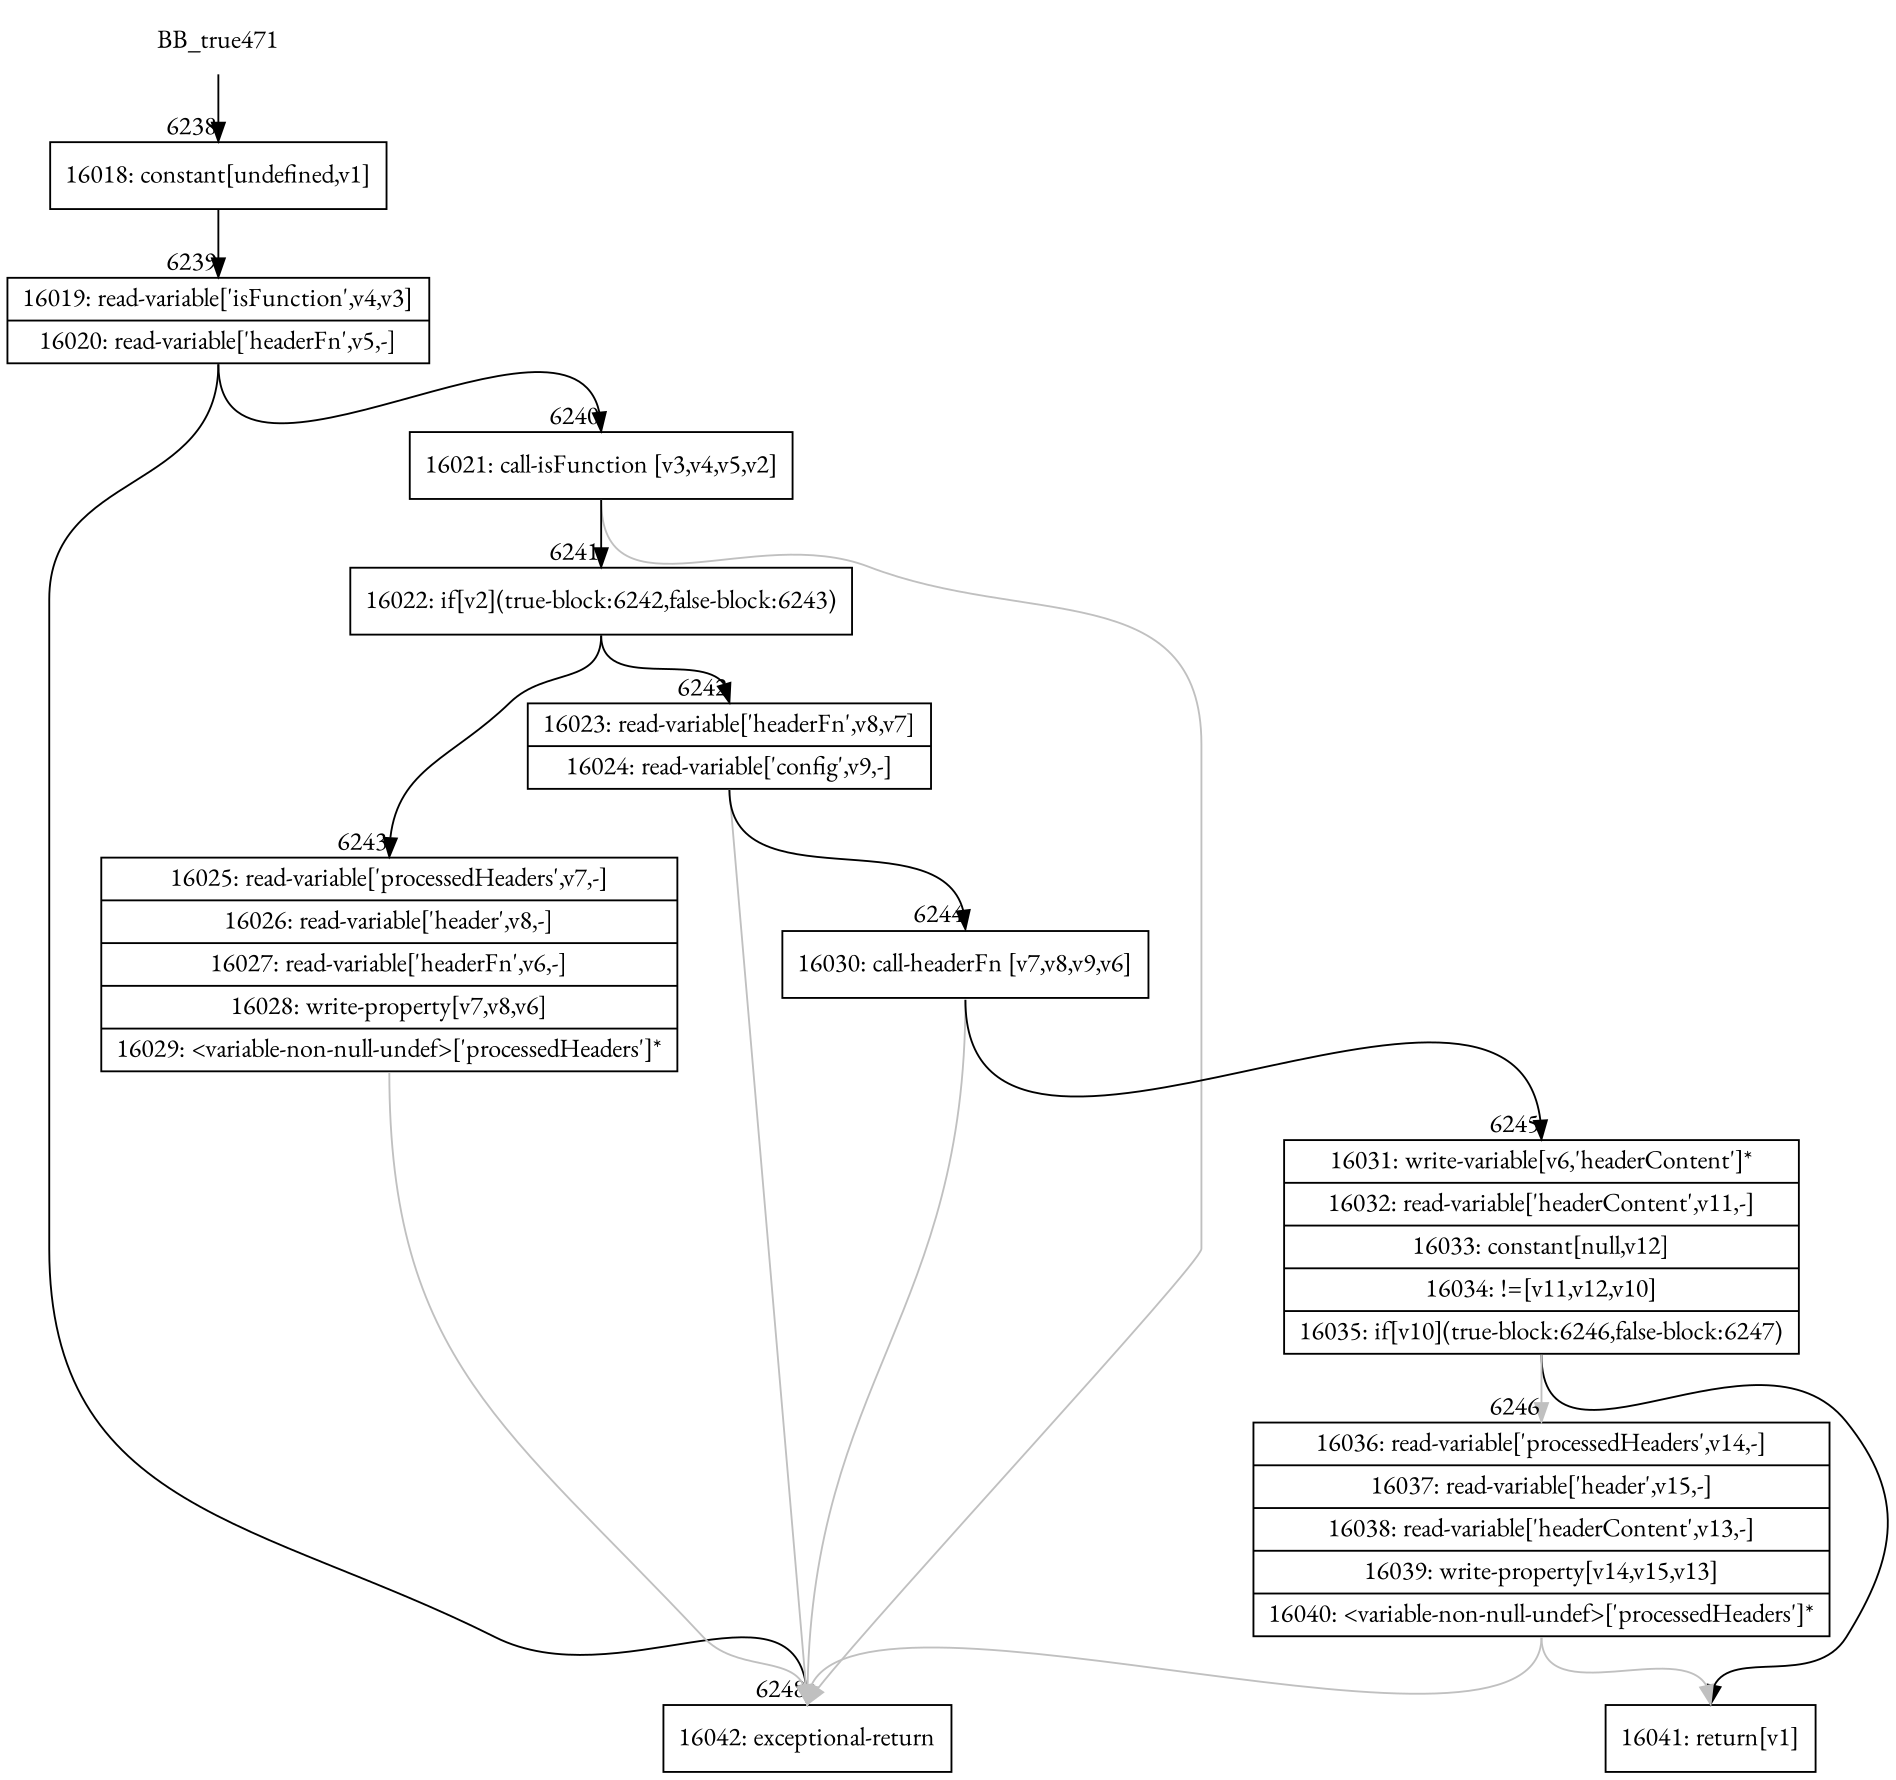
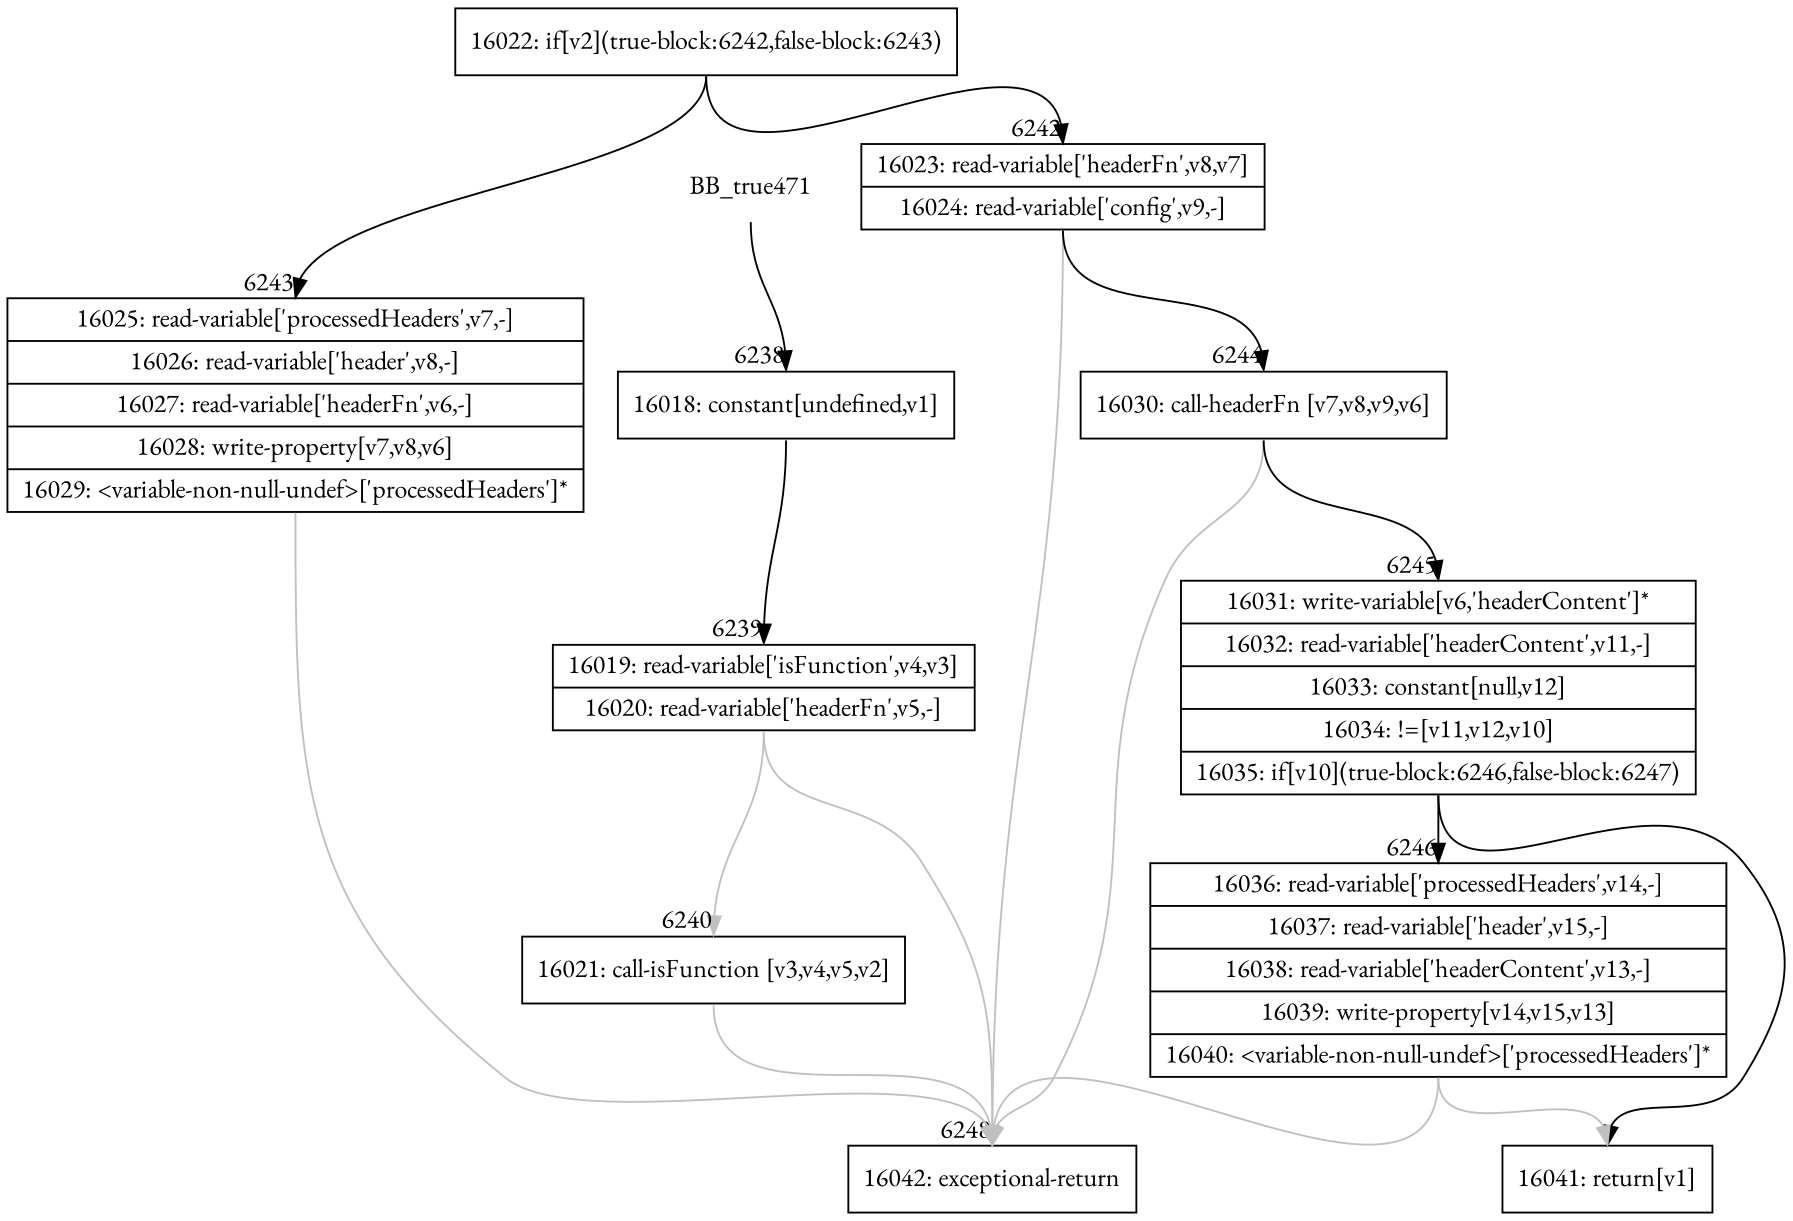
(401, 400) -> (743, 825)
(601, 524) -> none
(51, 1260) -> (937, 888)
(1541, 1379) -> (1438, 819)
